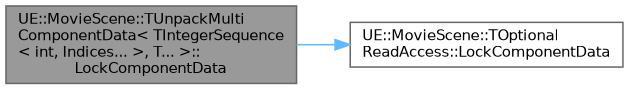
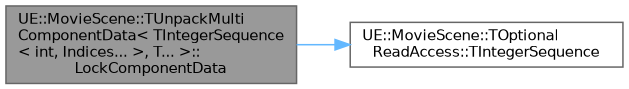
(487, 45) -> (487, 45)
